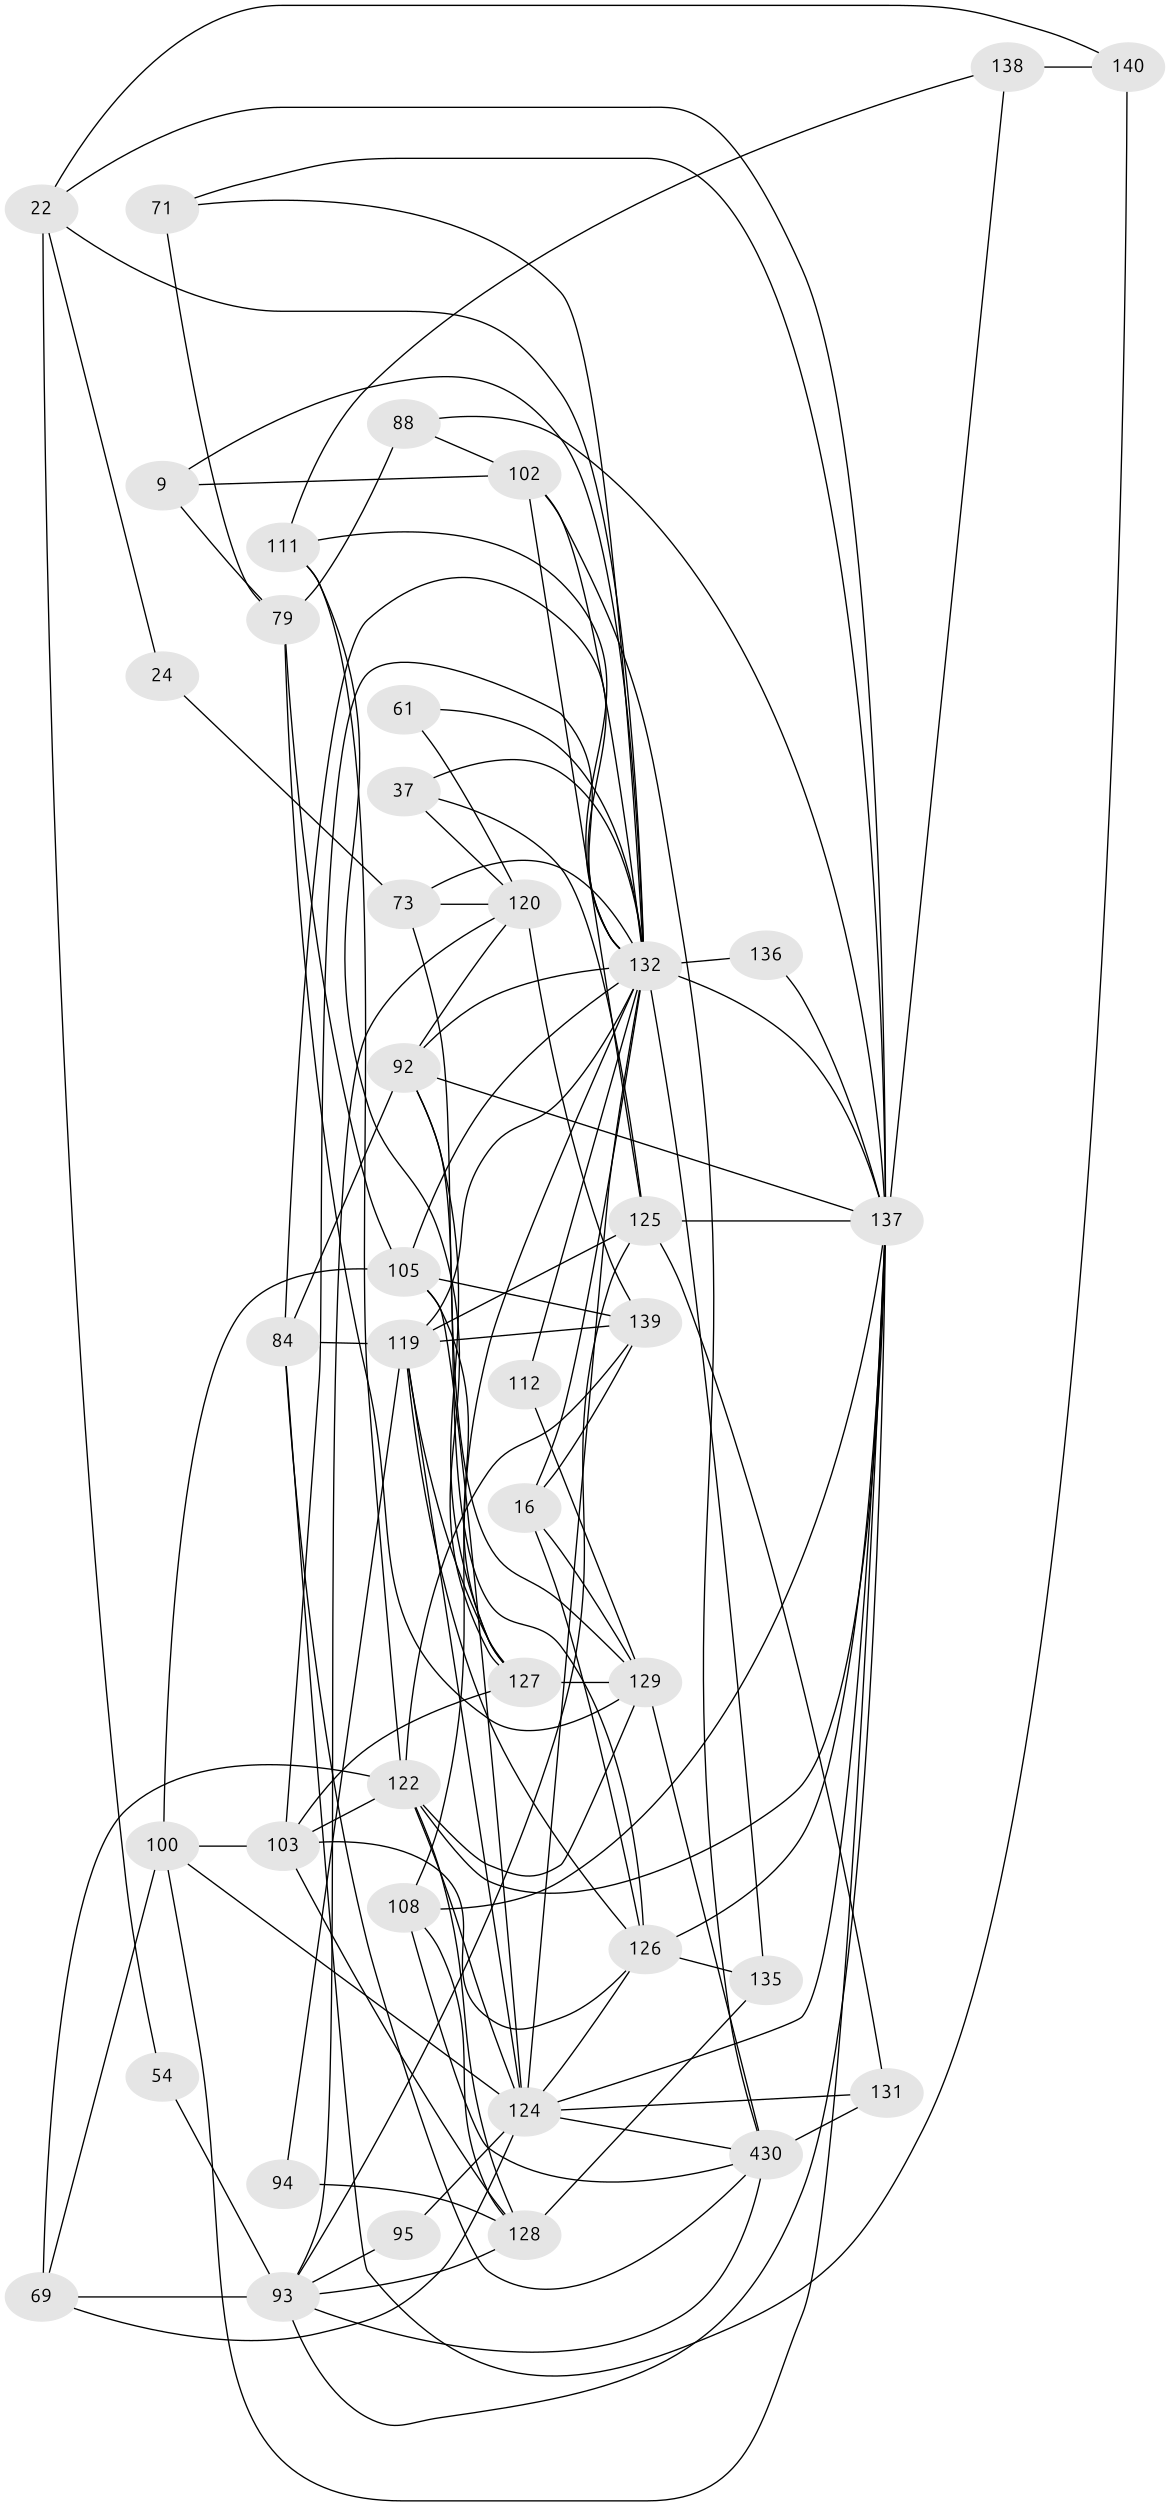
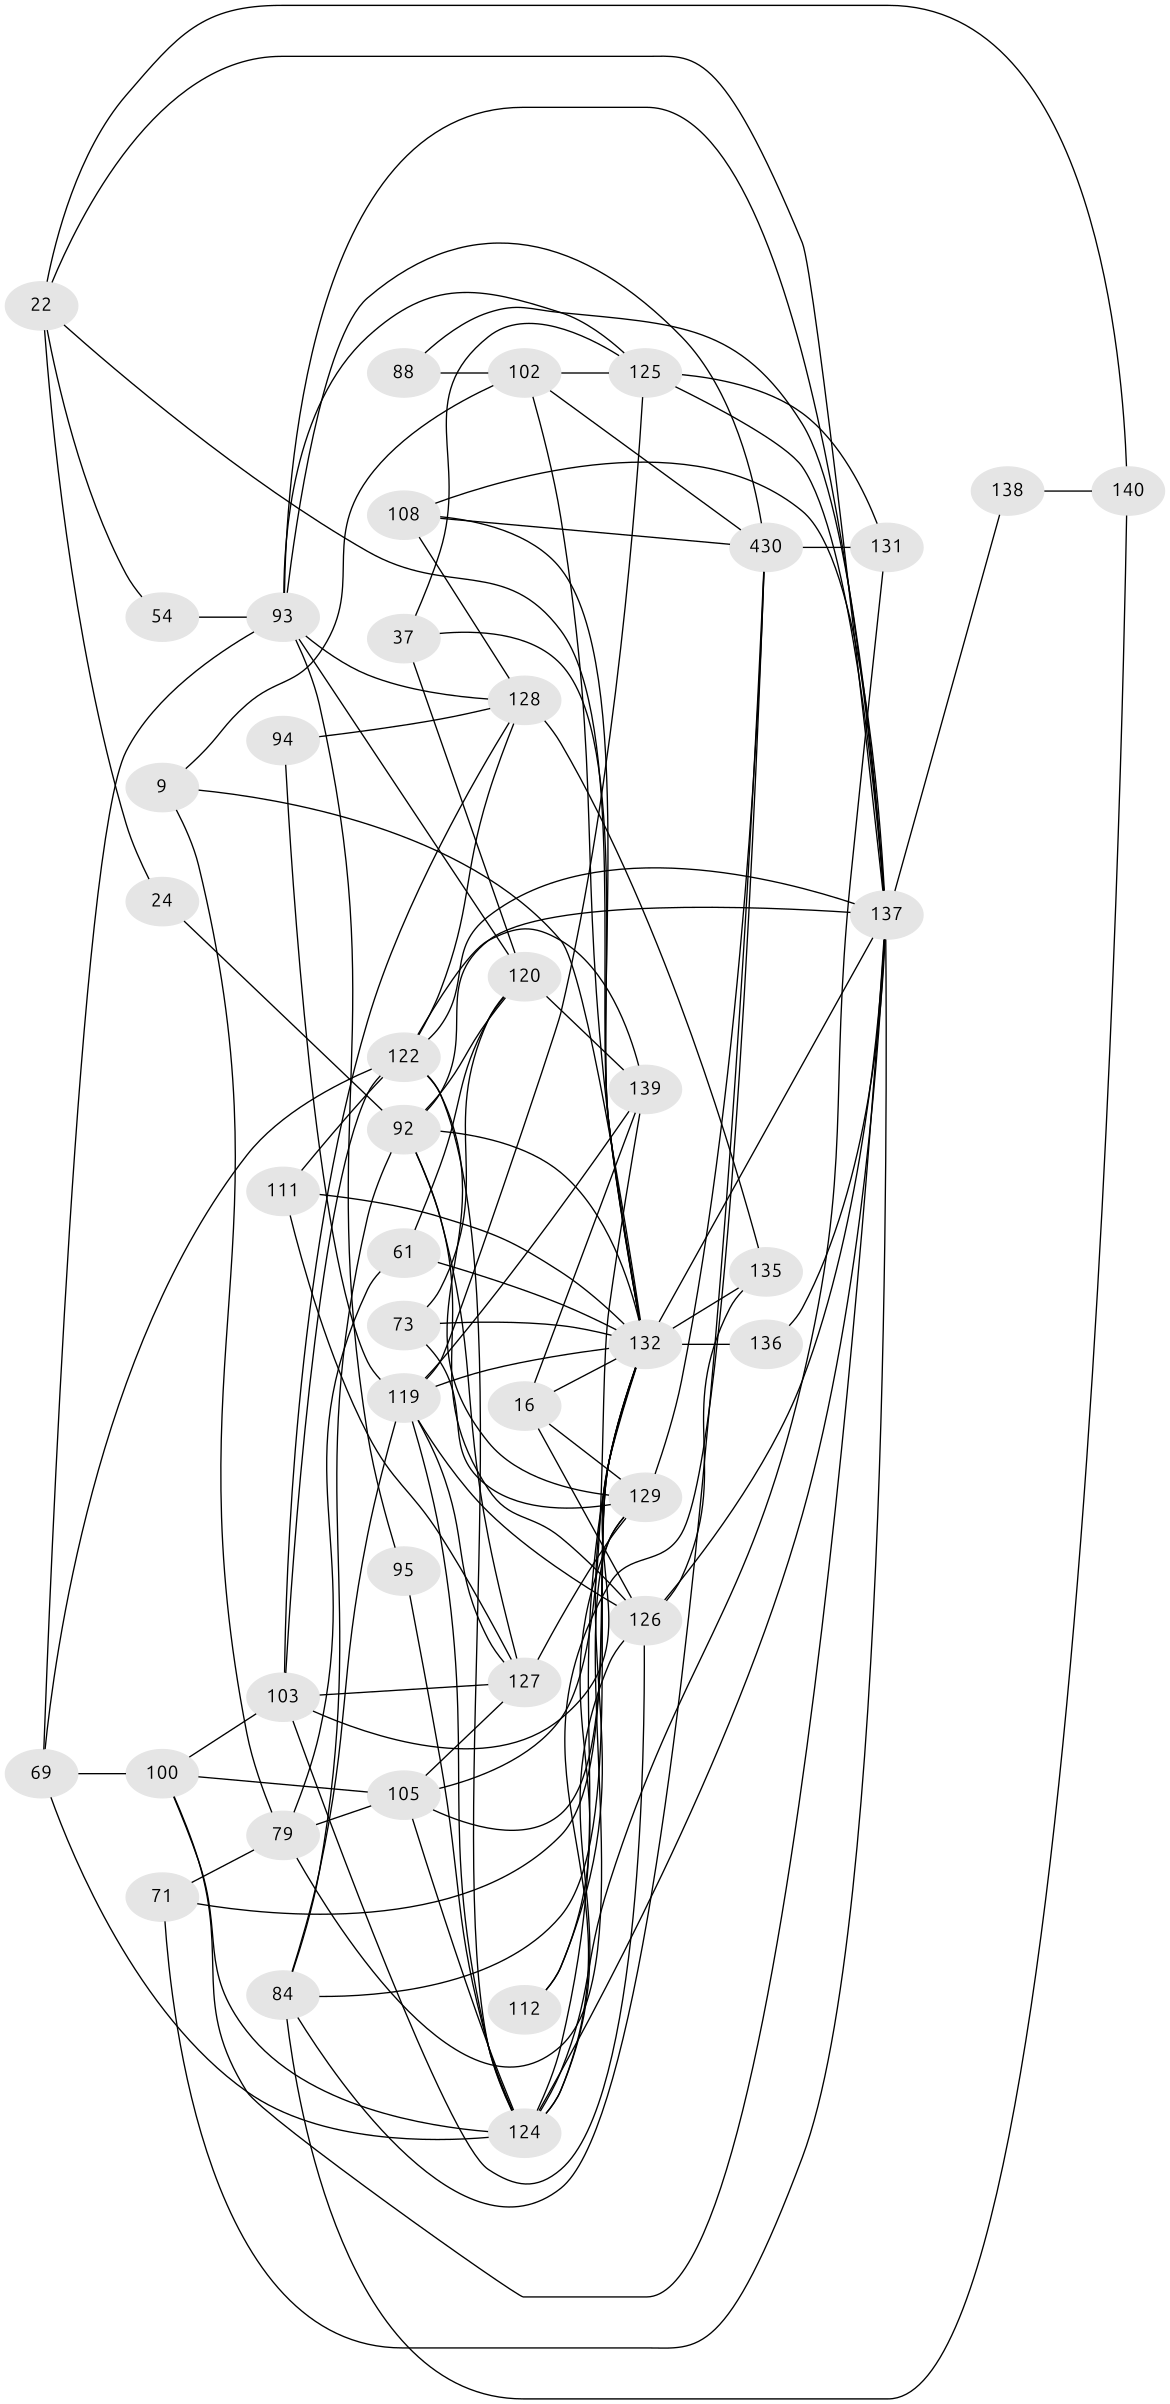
(583, 233) -> none
(356, 523) -> (329, 1525)
(283, 790) -> (283, 1016)
